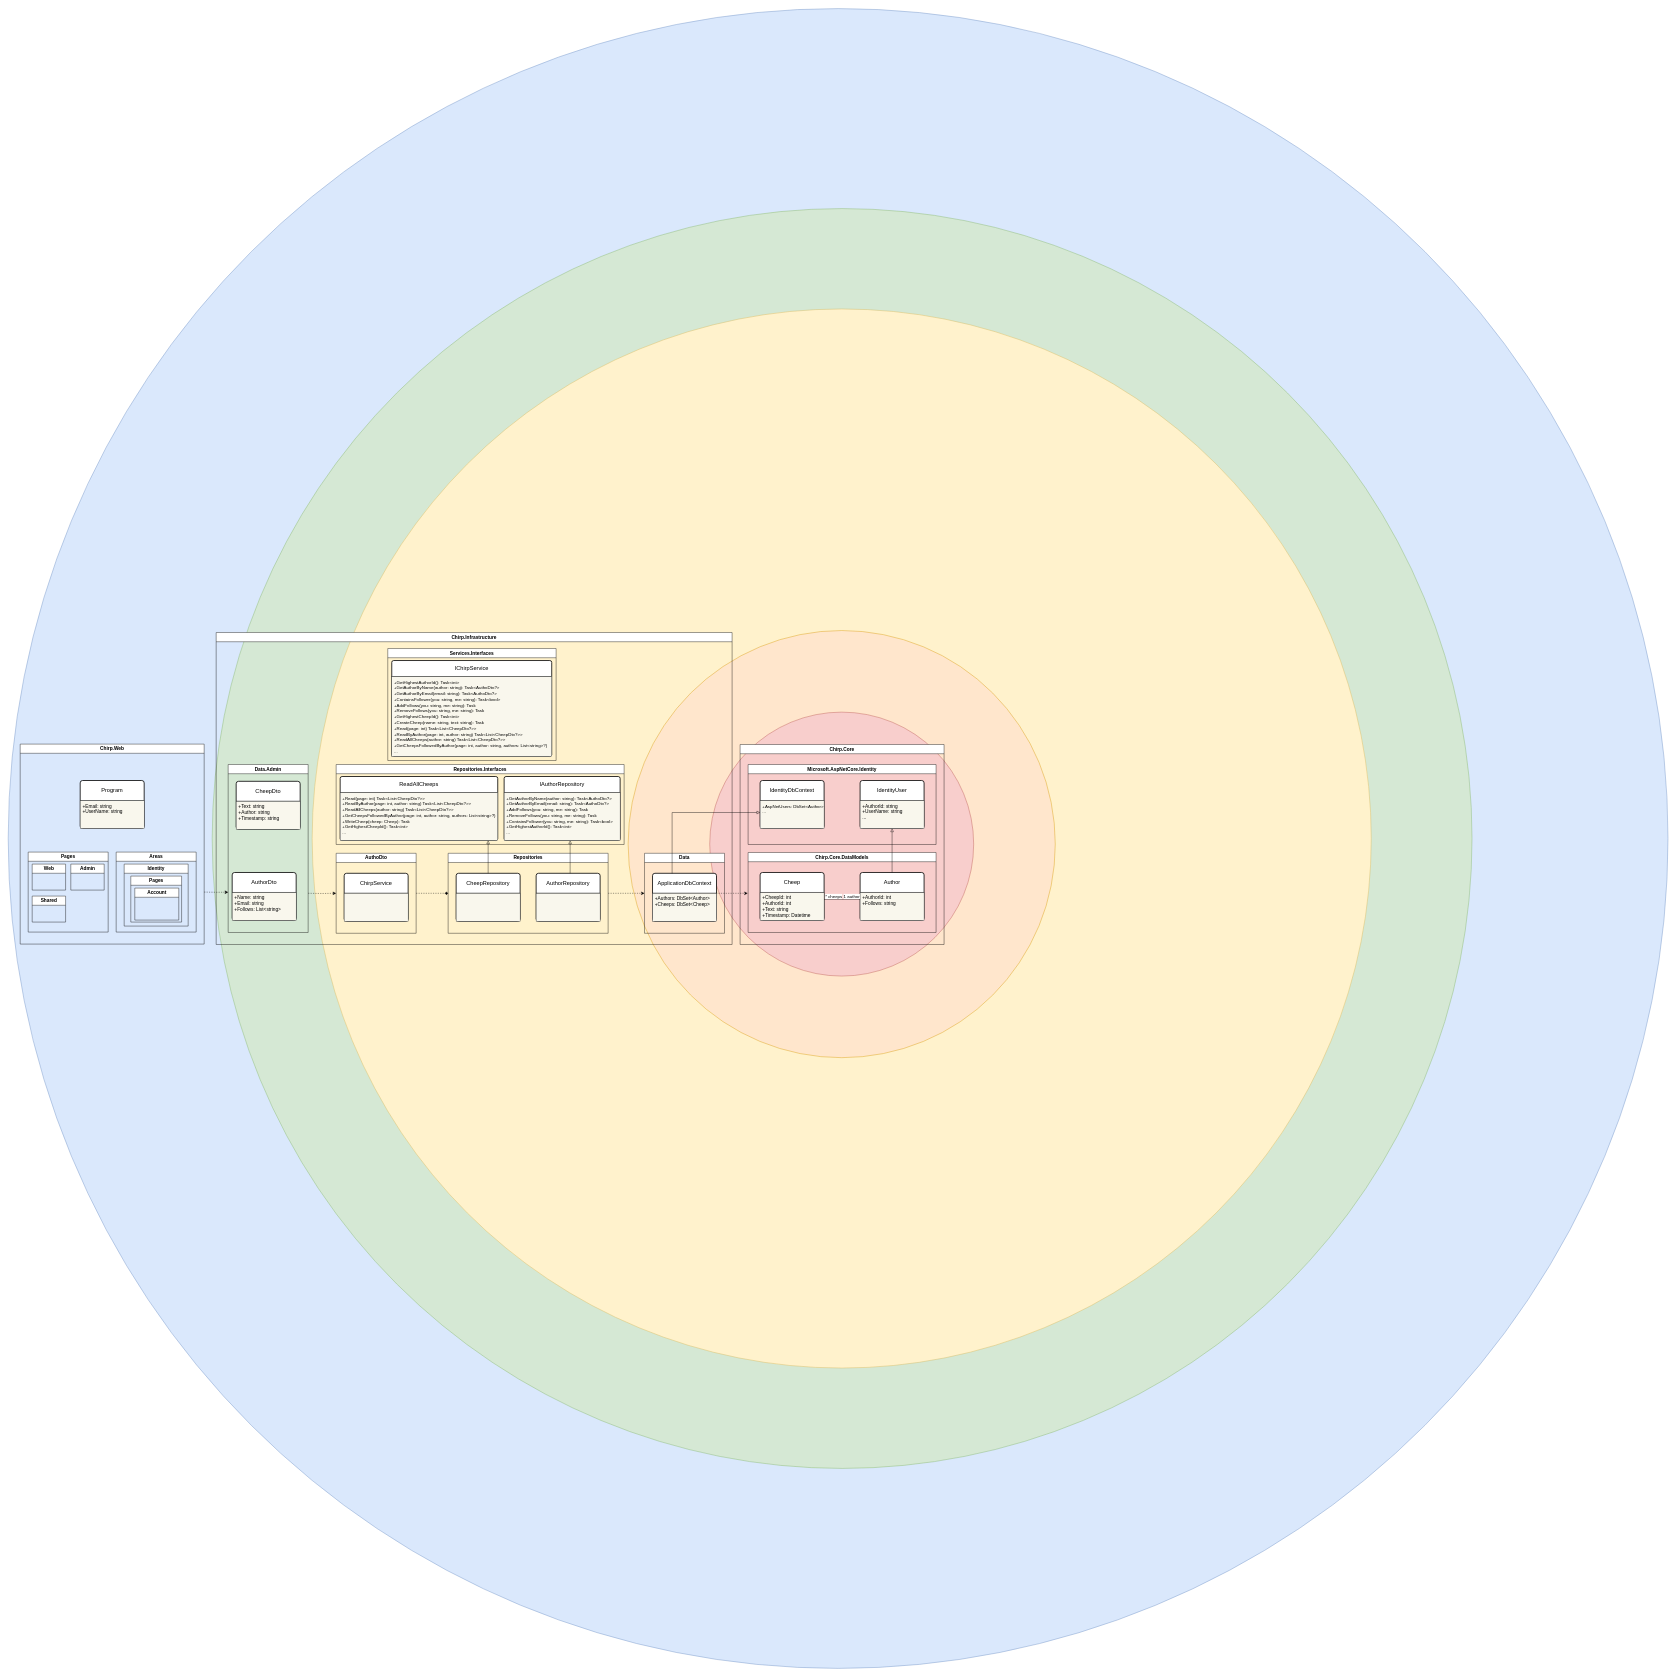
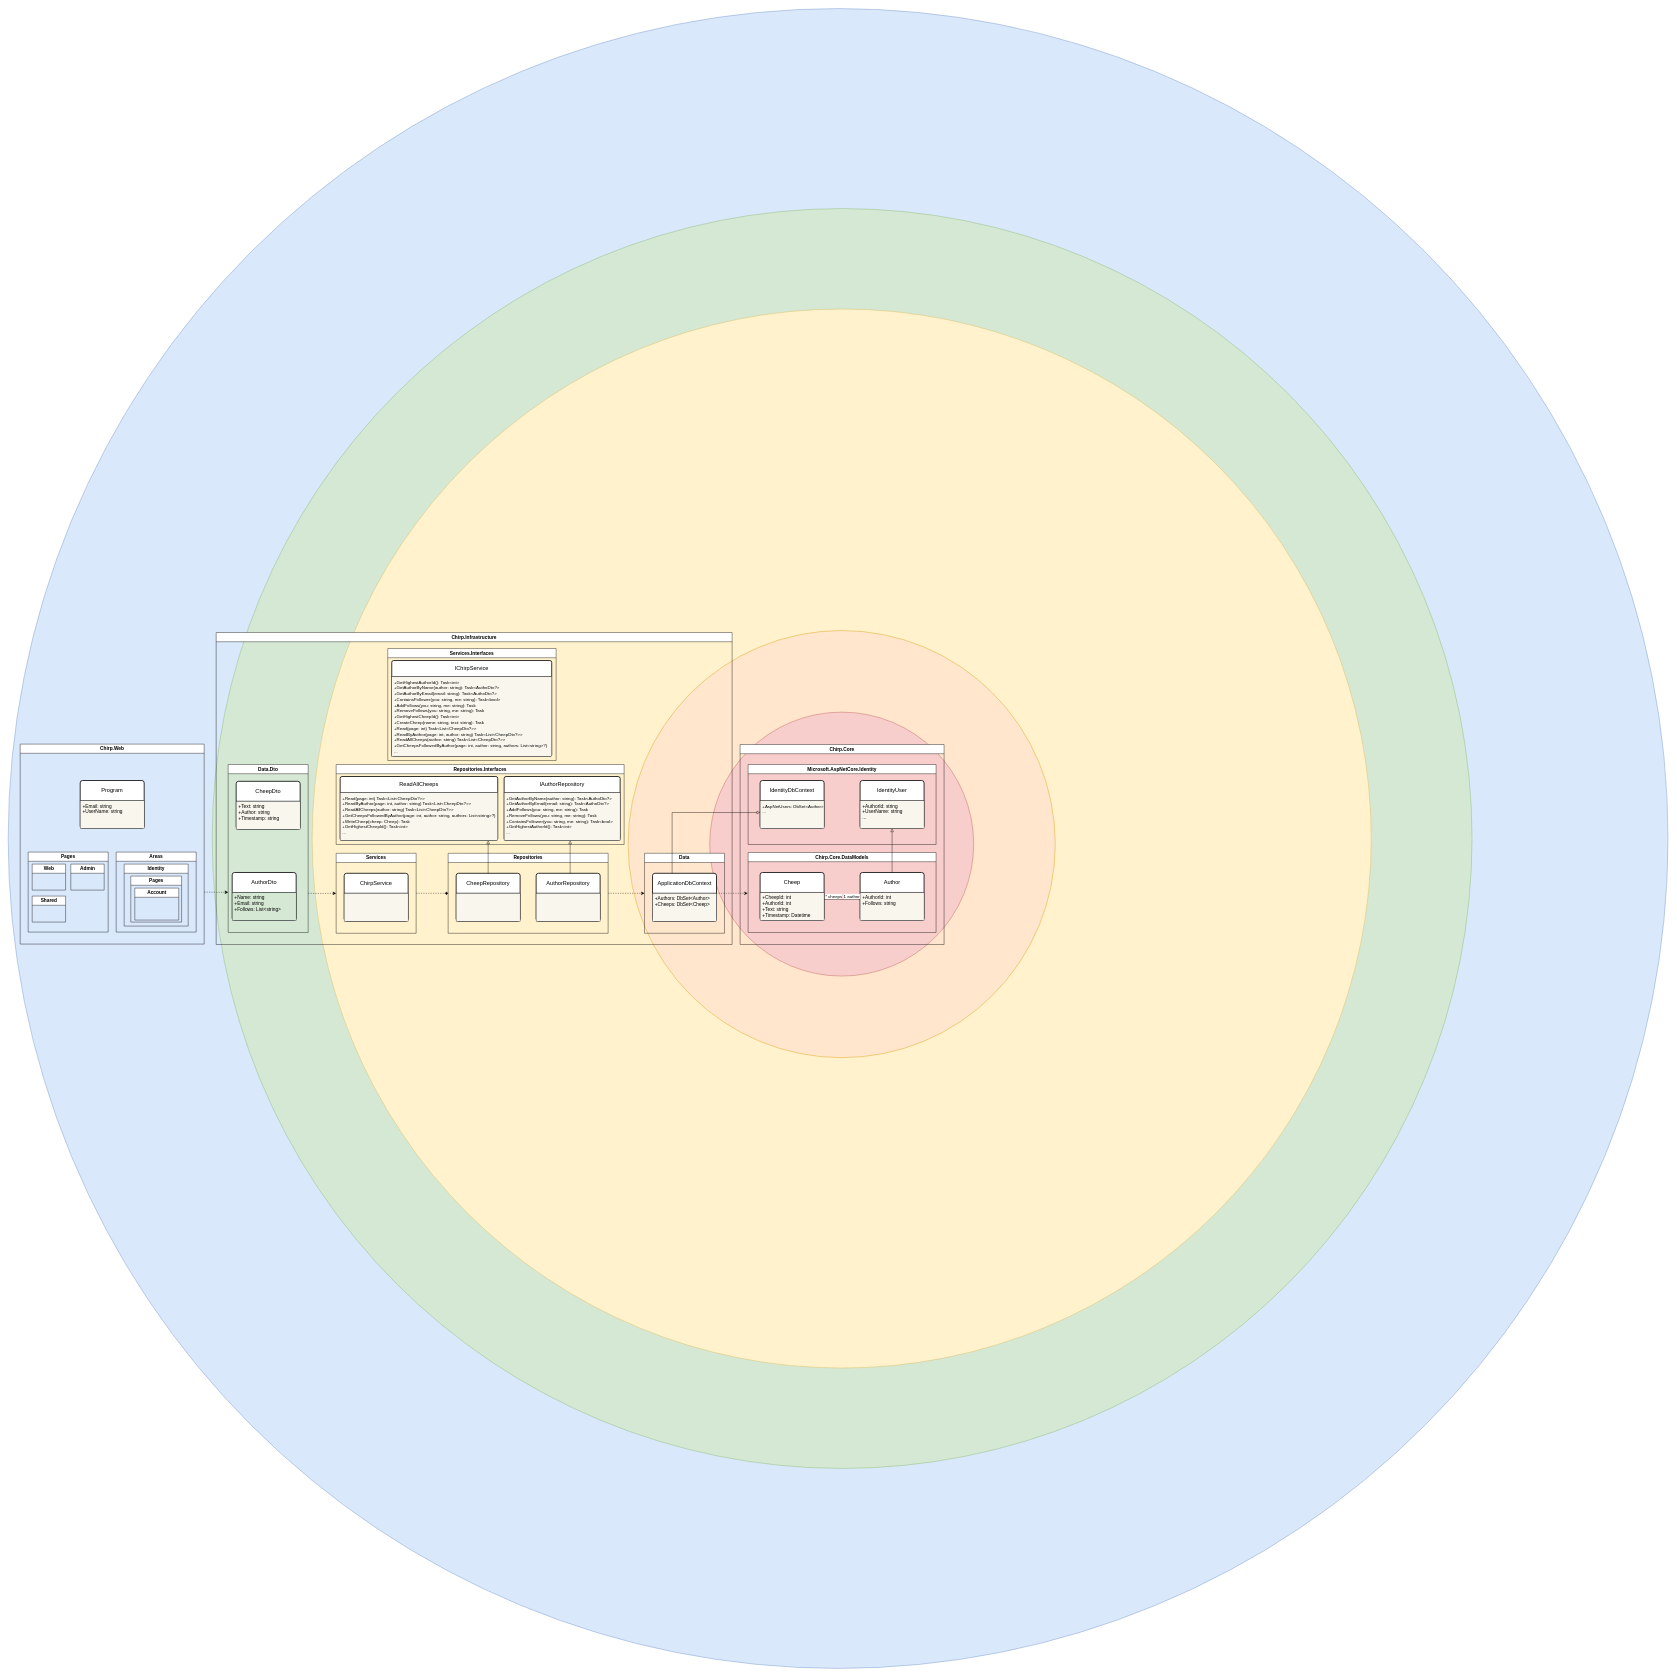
(268, 769) -> (268, 769)
(376, 858) -> (376, 858)
(264, 907) -> (264, 907)
